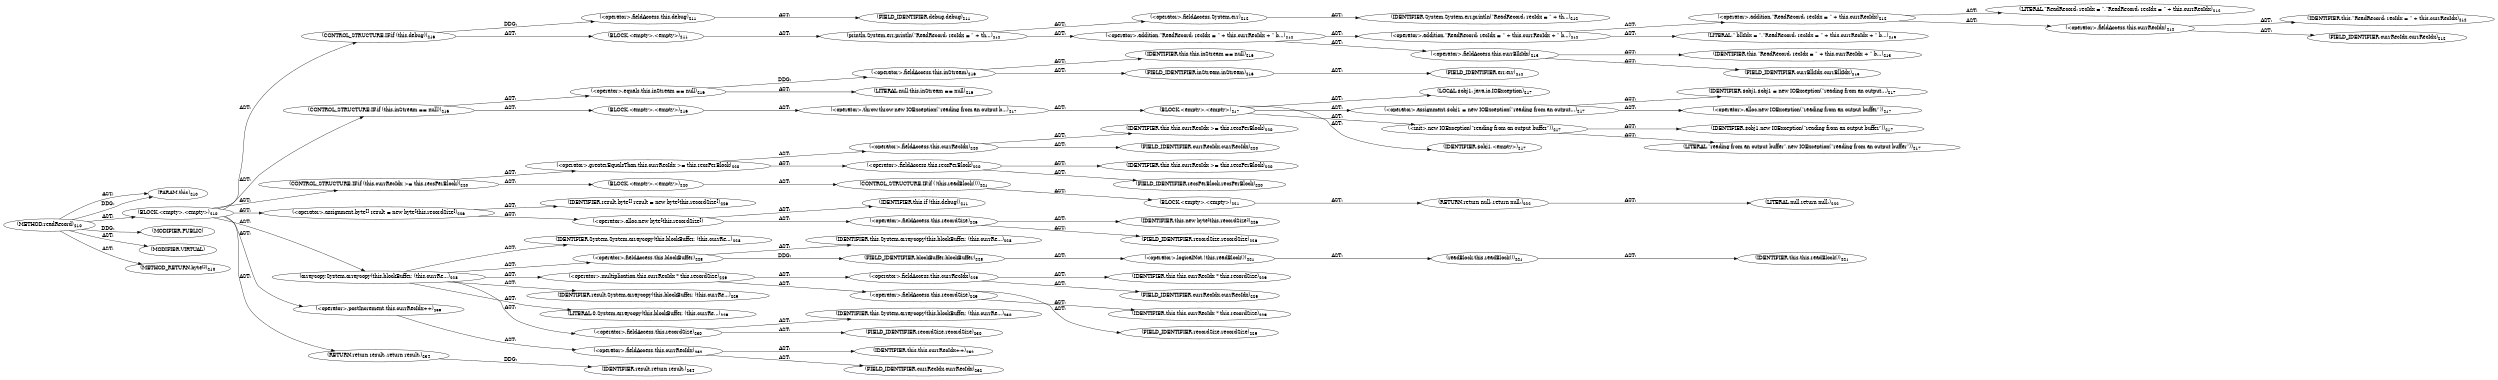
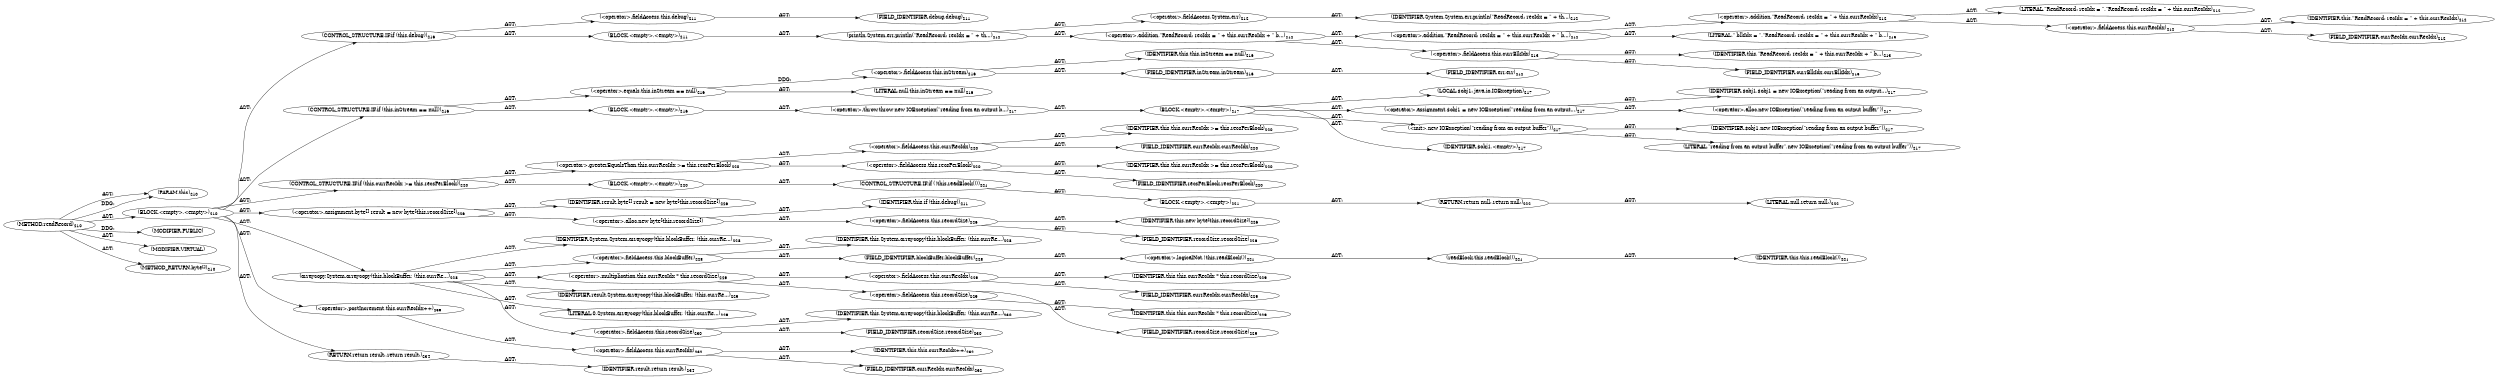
(511, 25) -> (511, 25)
(785, 256) -> (785, 256)
(511, 360) -> (511, 360)
